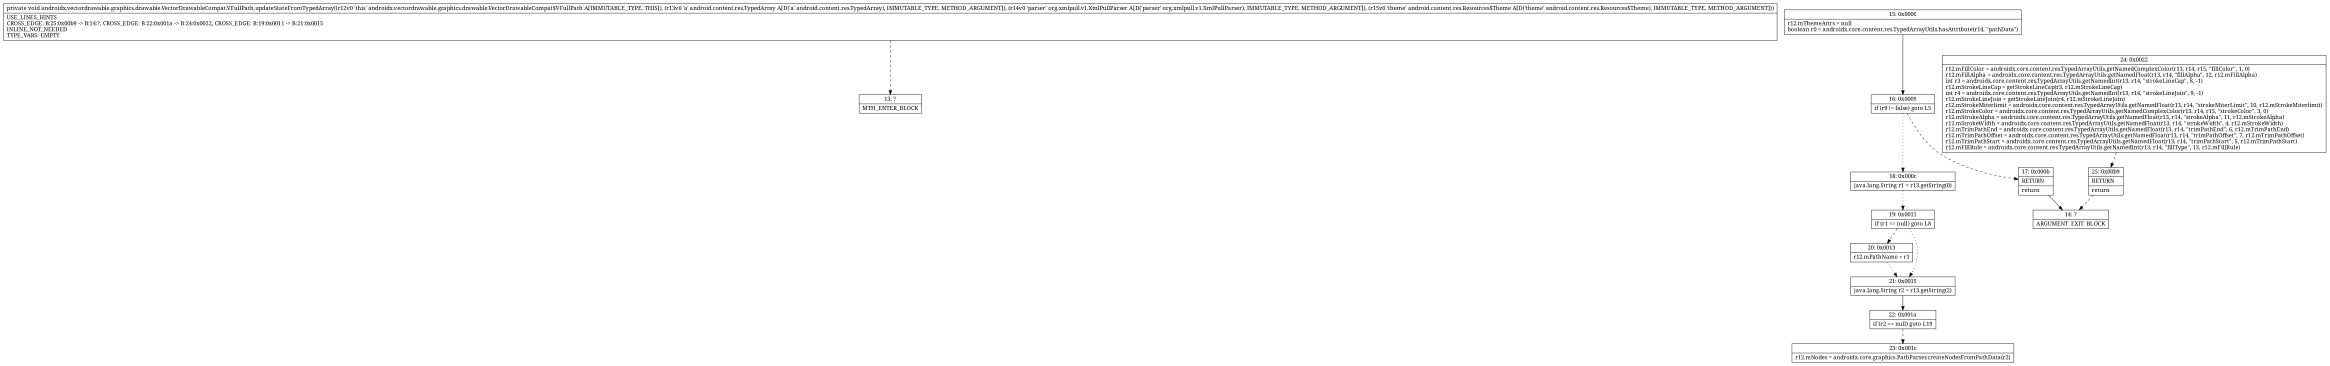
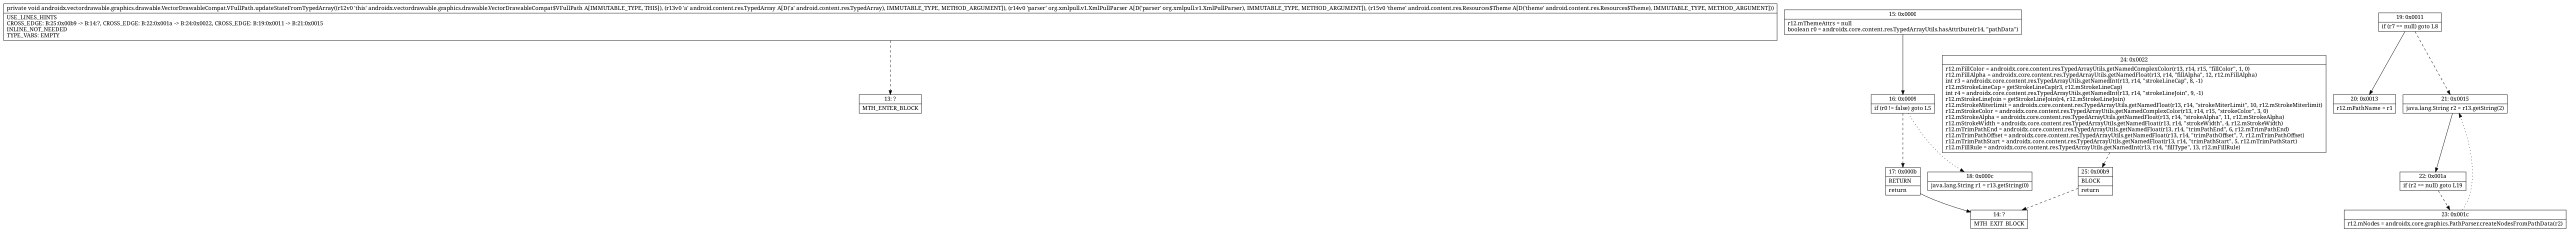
(1903, 108) -> (1903, 108)
(2103, 181) -> (2091, 181)
(1903, 198) -> none
(1903, 224) -> (2410, 27)
(2071, 224) -> (1999, 224)
(1893, 234) -> (2388, 61)
(1918, 251) -> (2432, 61)
(1891, 268) -> (2472, 164)
